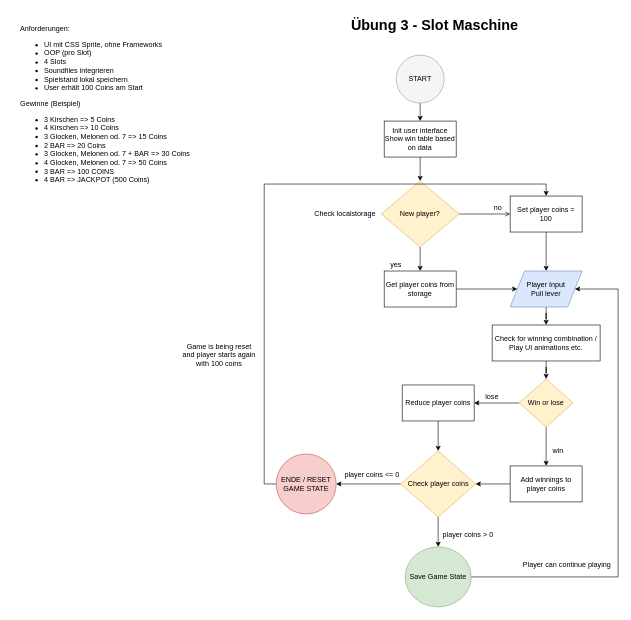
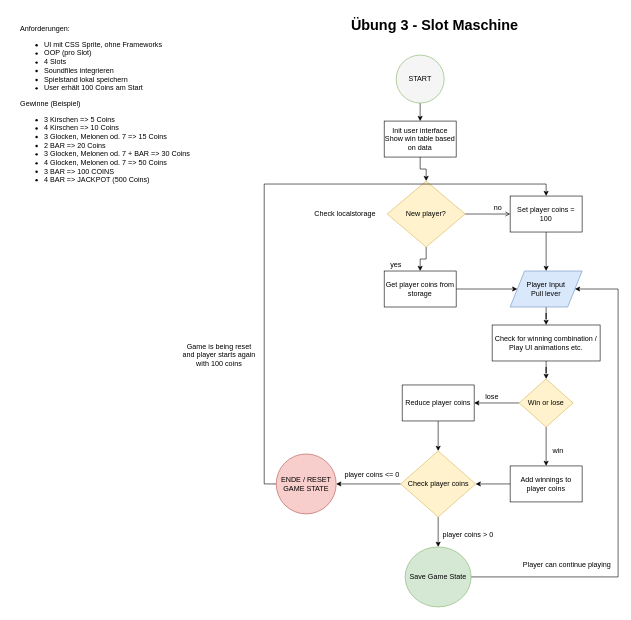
(420, 214) -> (426, 214)
